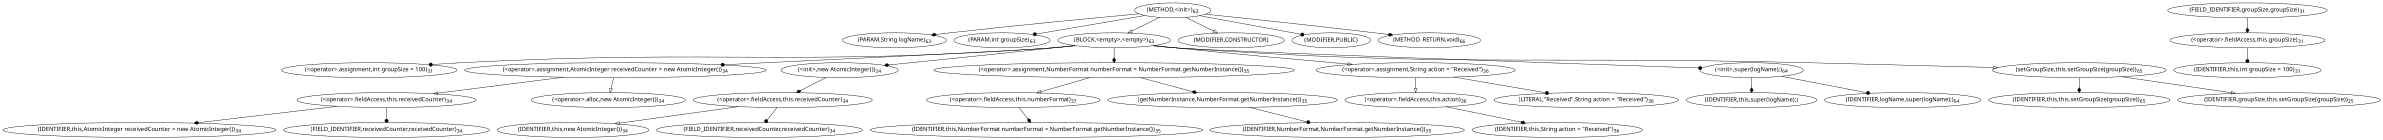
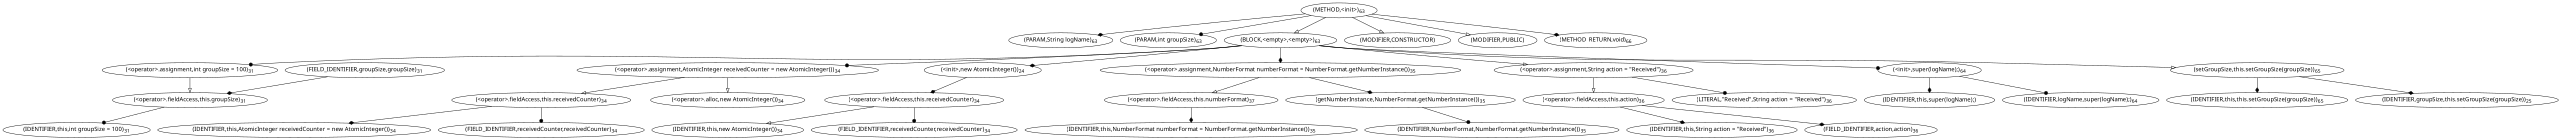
(1250, 25) -> (1416, 25)
none -> (190, 83)
(2176, 85) -> (2354, 85)
none -> (1871, 130)
